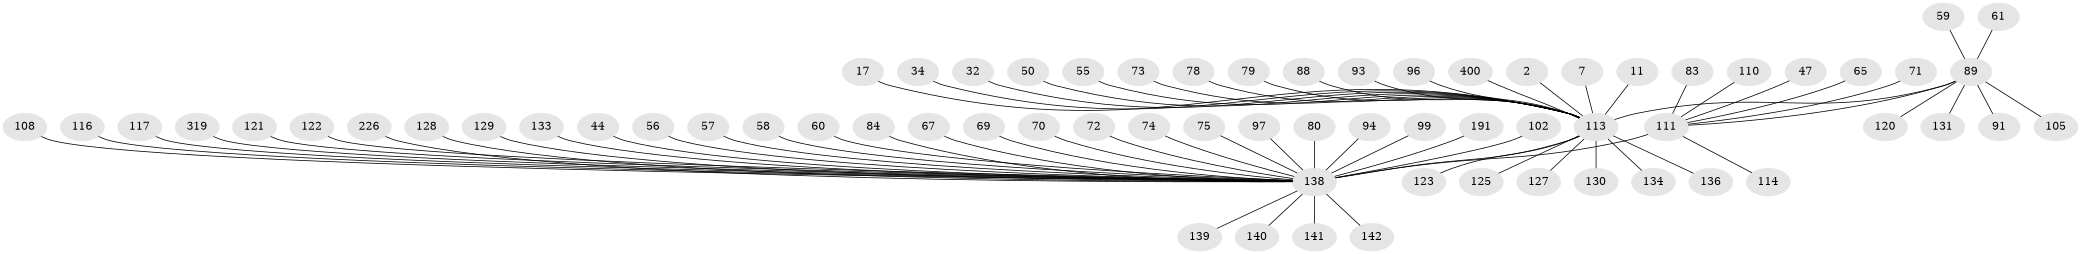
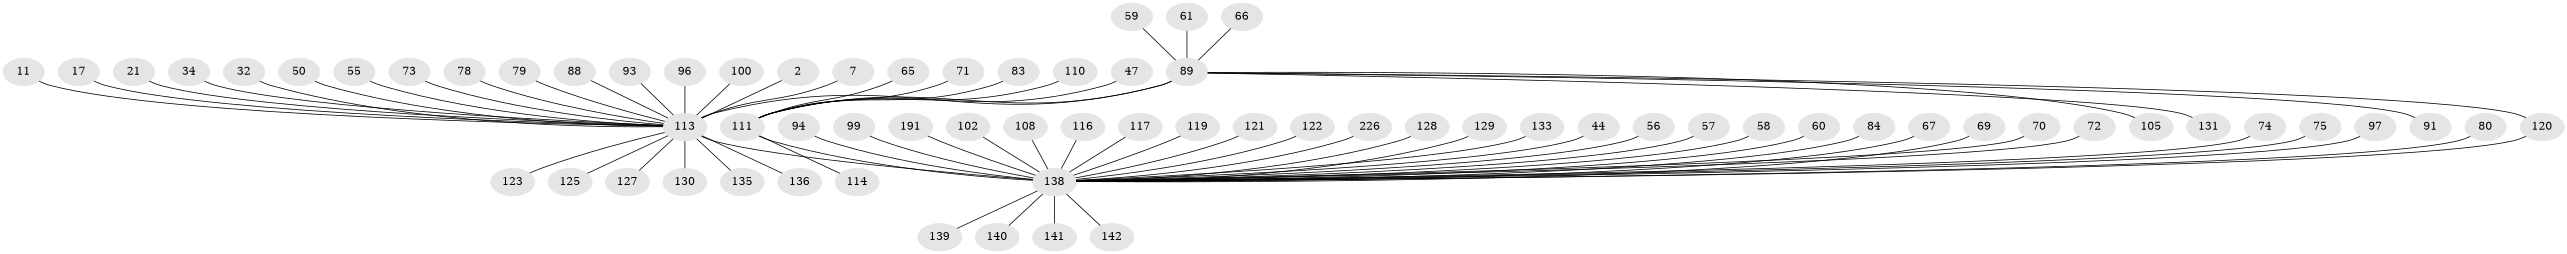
none -> (1242, 17)
none -> (134, 72)
(1471, 72) -> (742, 72)
(197, 127) -> (1198, 127)
none -> (1802, 173)
(1653, 182) -> (742, 182)
